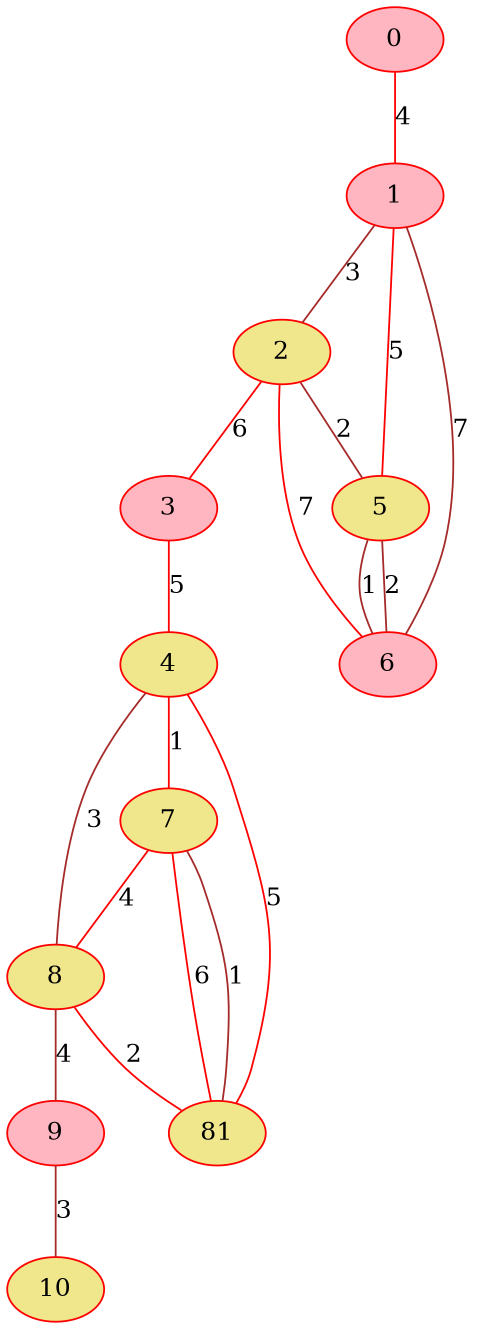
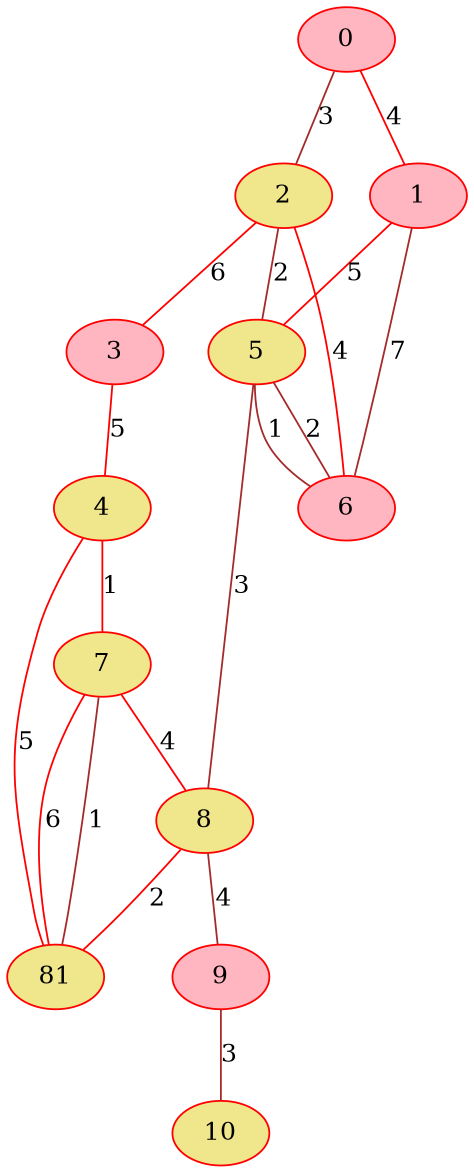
(338, 274) -> (315, 118)
(307, 508) -> (341, 352)
(79, 810) -> (231, 586)
